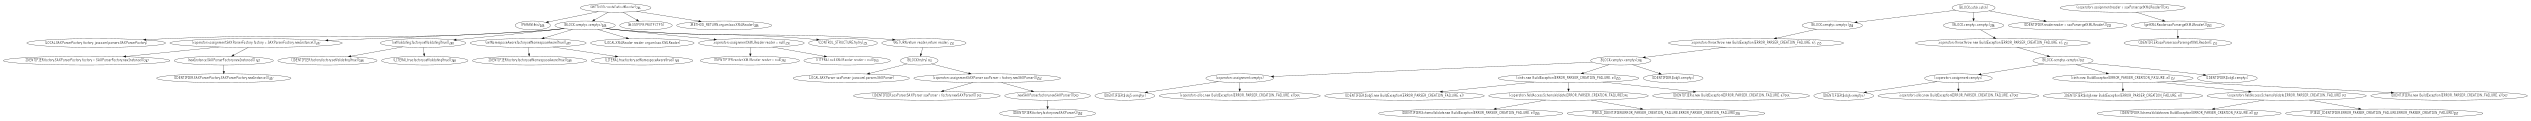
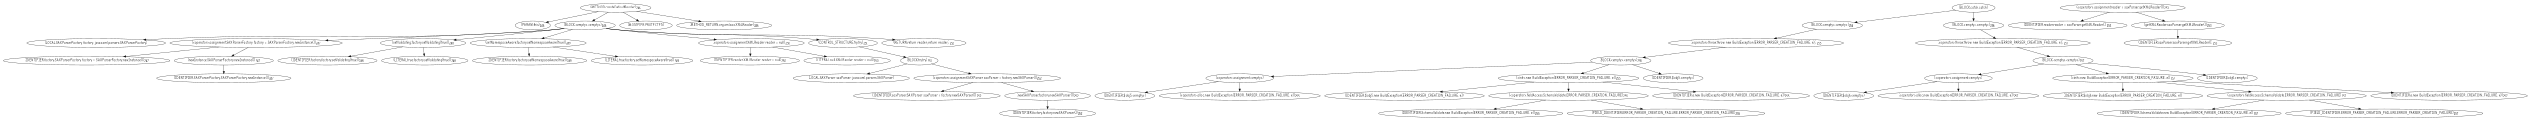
(2016, 16) -> (2096, 16)
(2109, 25) -> (2109, 25)
(642, 43) -> none
(922, 51) -> (881, 52)
